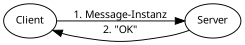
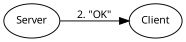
(116, 21) -> none
